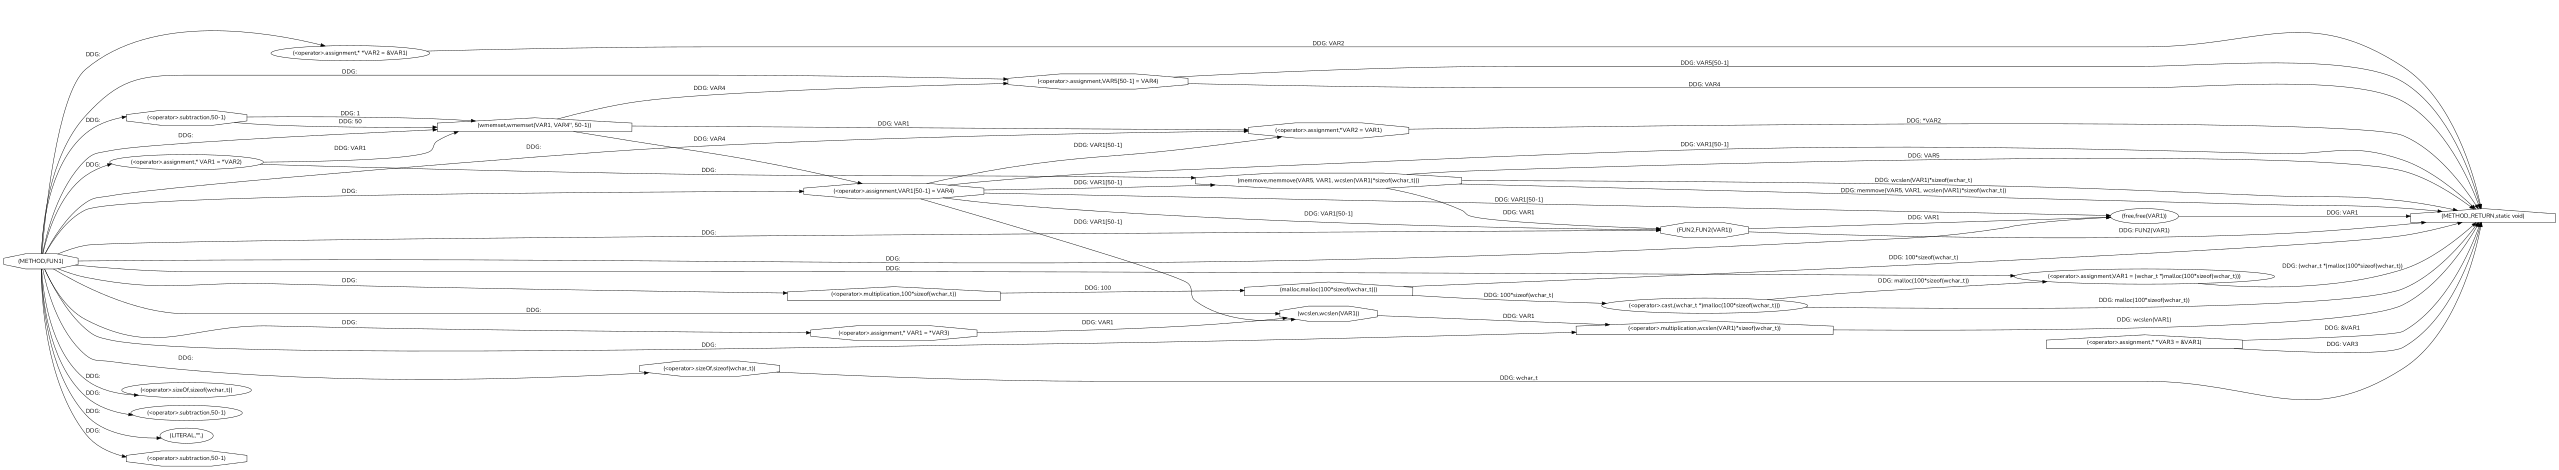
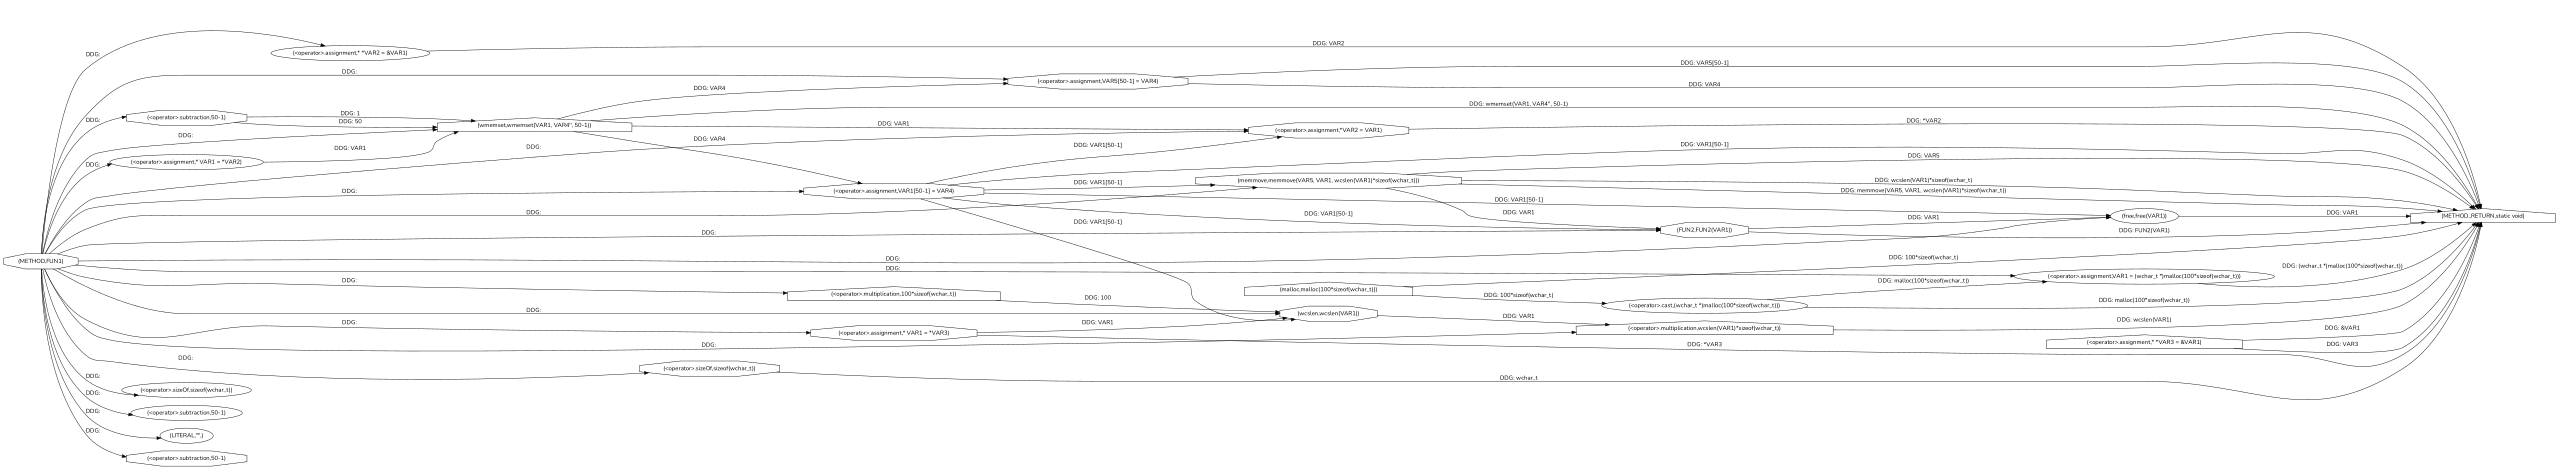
none -> (1553, 107)
(726, 175) -> (647, 216)
(1120, 292) -> (1136, 307)
none -> (1768, 351)
